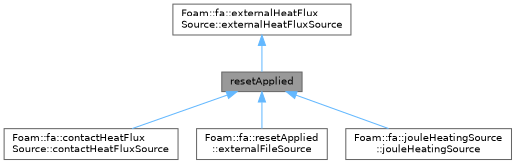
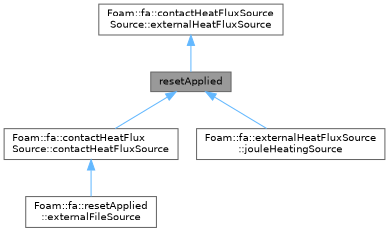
(262, 20) -> (191, 20)
(262, 115) -> (91, 183)
(429, 144) -> (291, 144)
